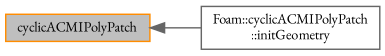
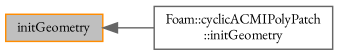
(78, 28) -> (54, 28)
